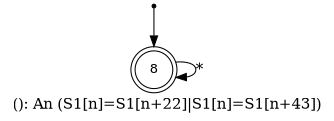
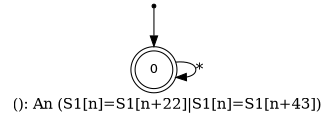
(154, 70) -> (154, 70)
